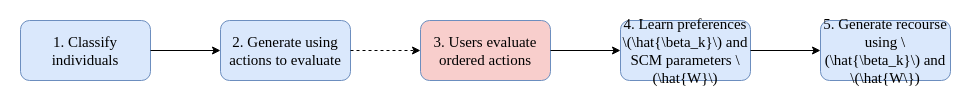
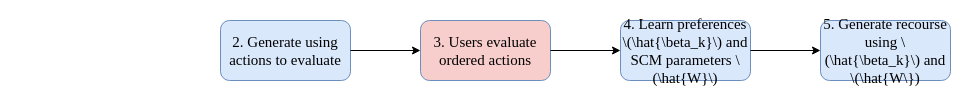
(86, 51) -> none
(182, 51) -> none
(382, 51) -> (382, 51)
